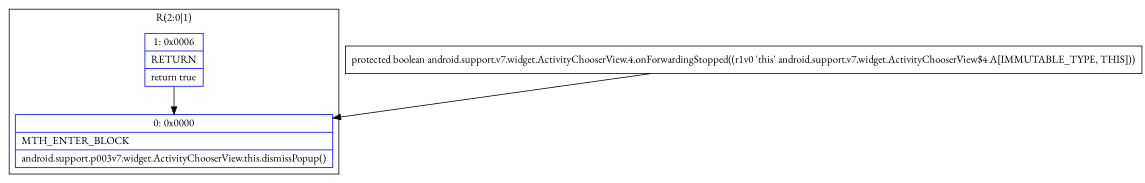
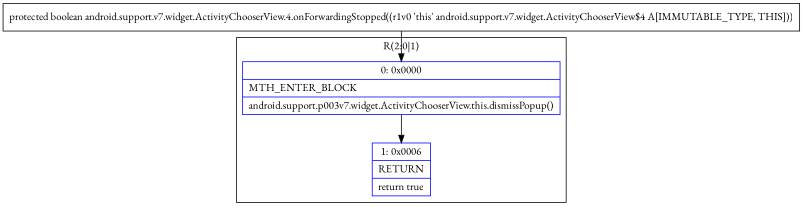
(174, 97) -> (401, 125)
